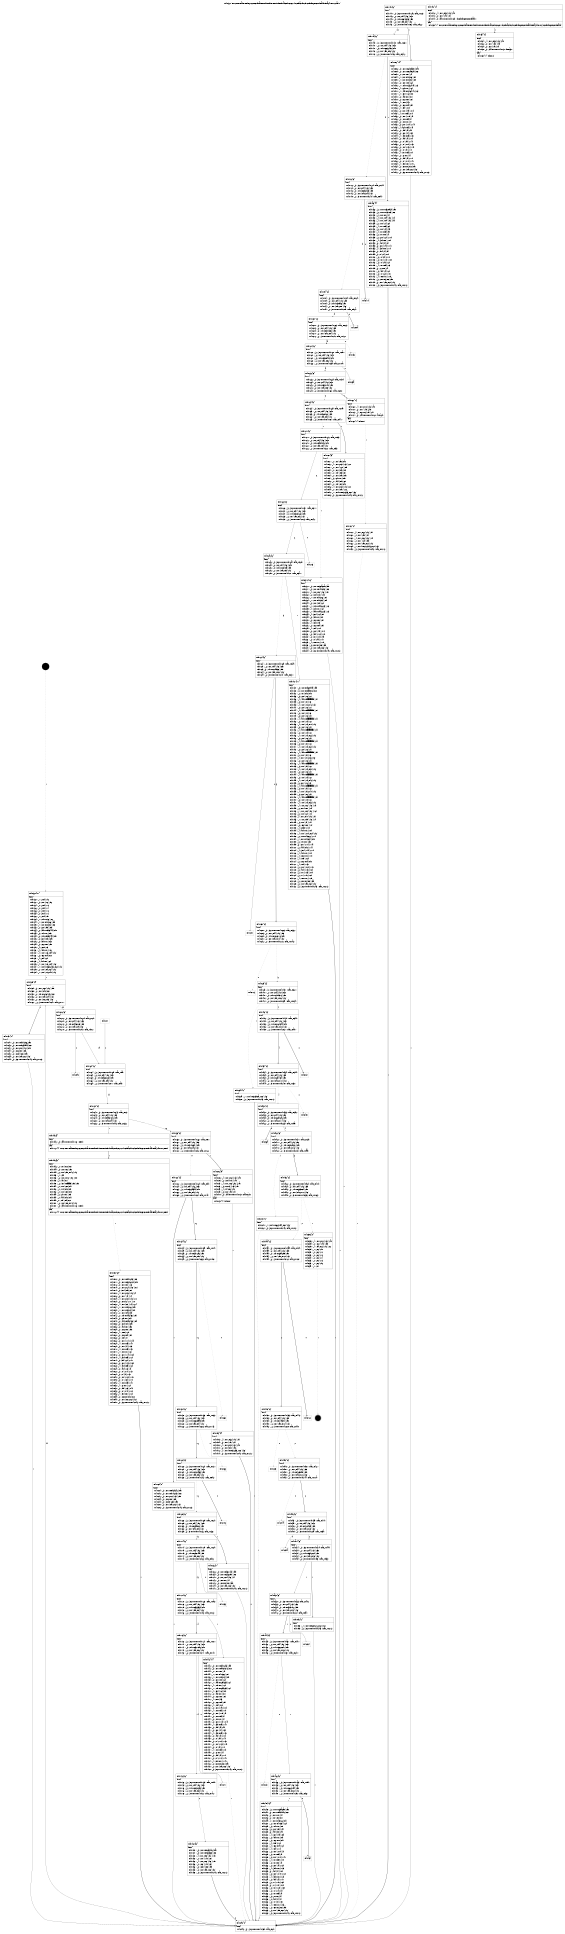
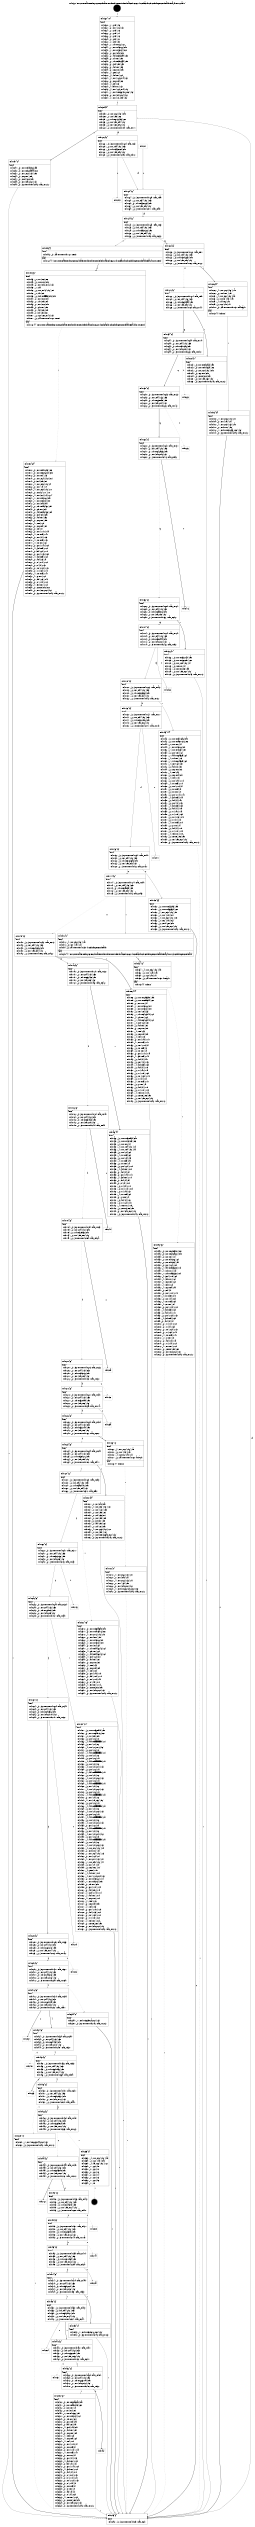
none -> (125, 885)
none -> (173, 1300)
